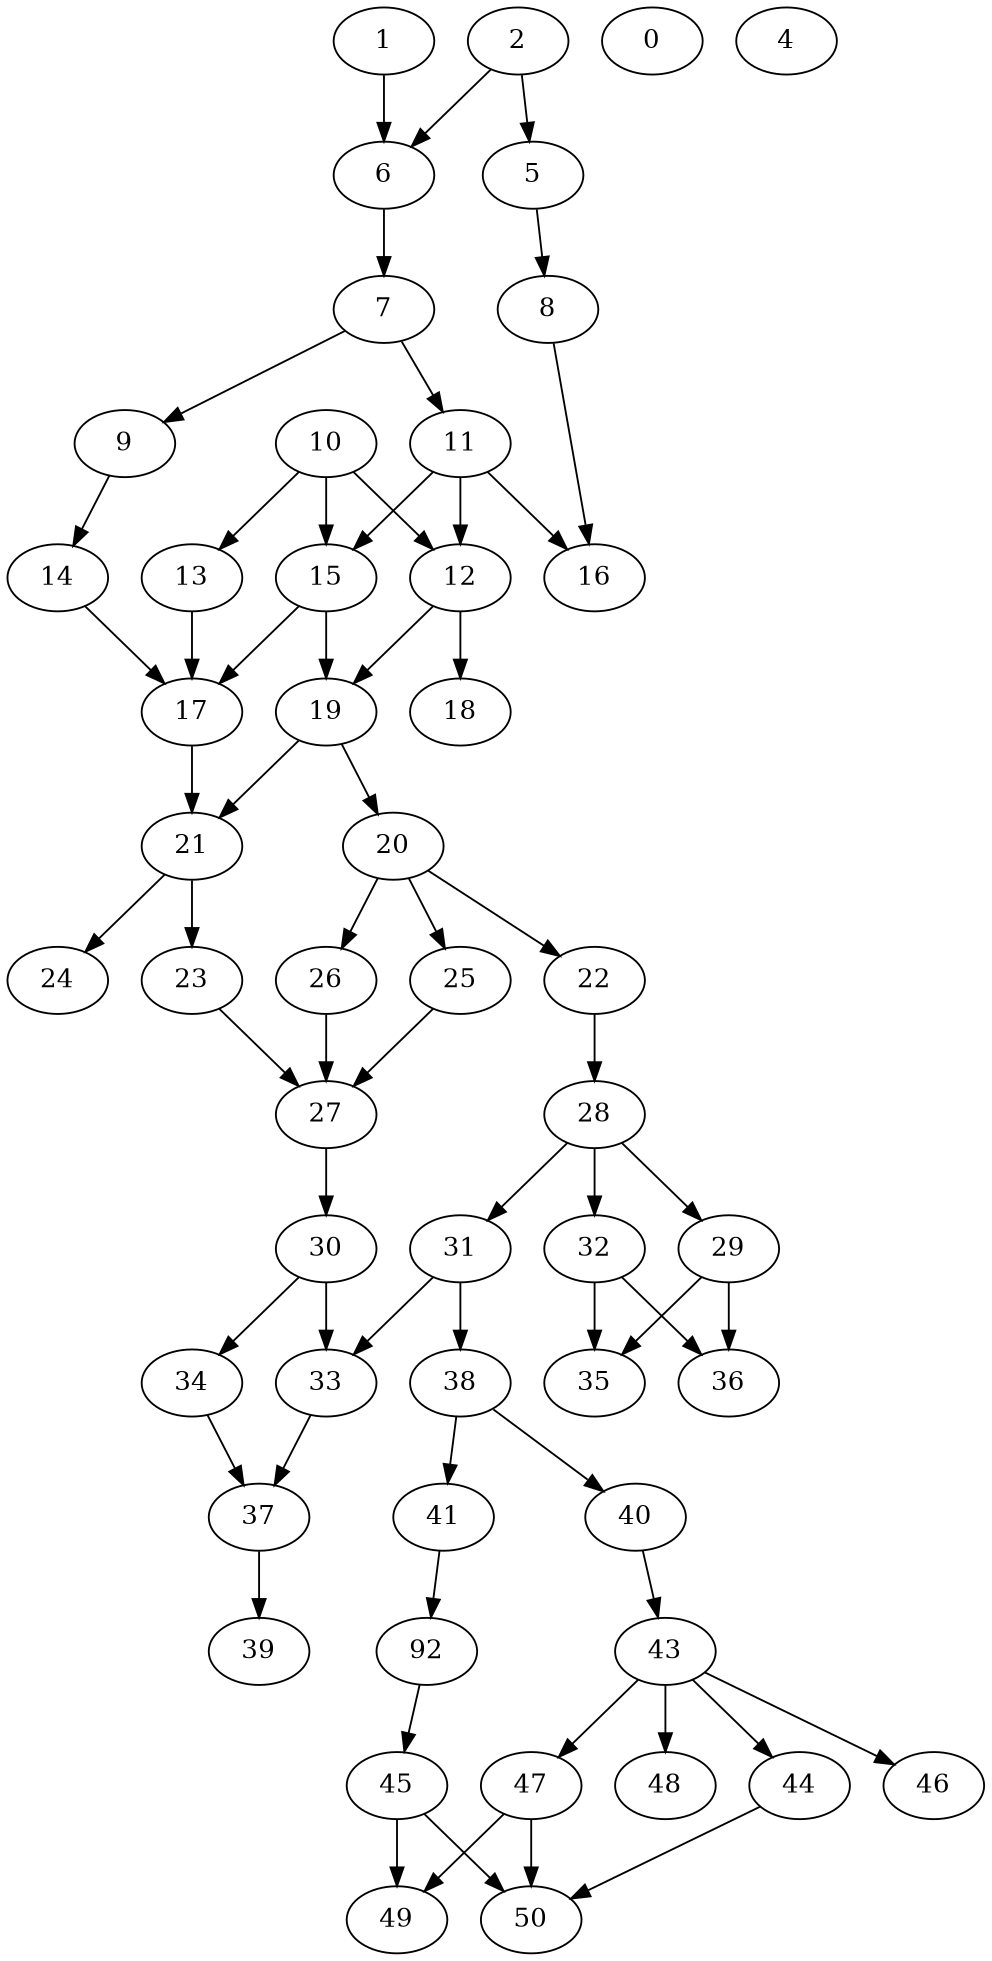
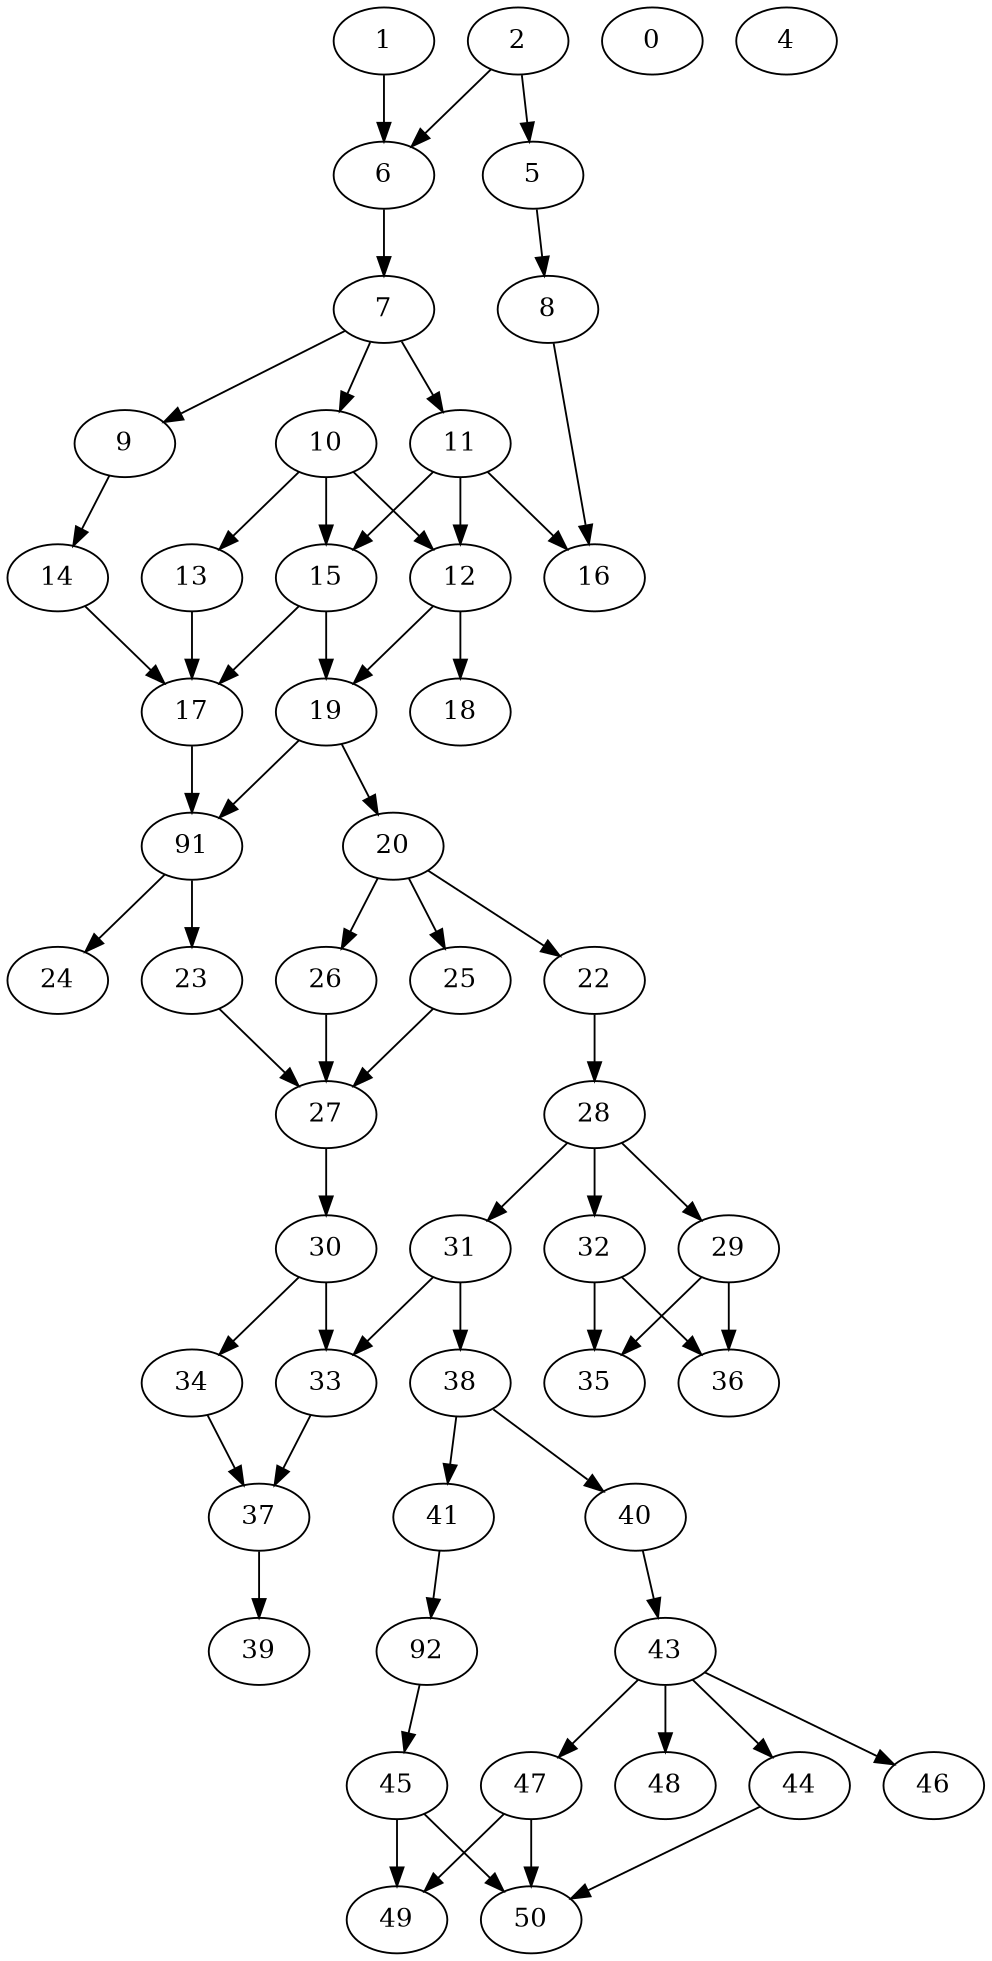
none -> (359, 368)
(192, 846) -> (192, 846)
